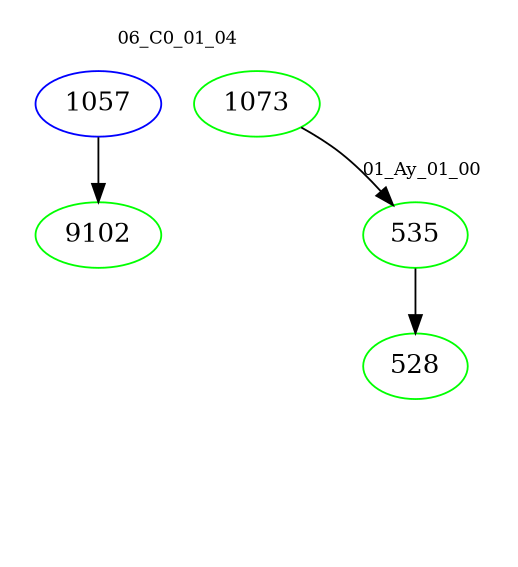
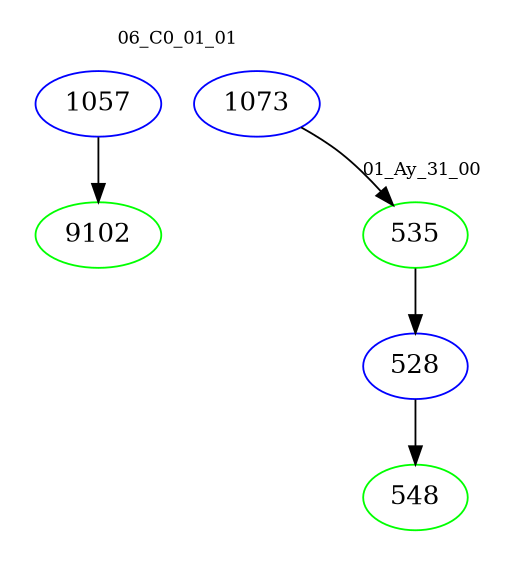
(178, 39) -> (178, 39)
(257, 104) -> (257, 104)
(422, 170) -> (422, 170)
(415, 366) -> (415, 366)
none -> (415, 497)
